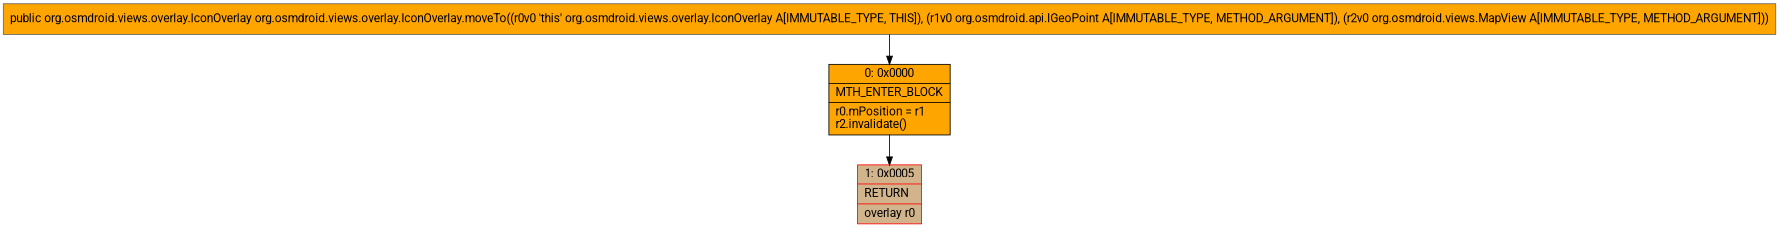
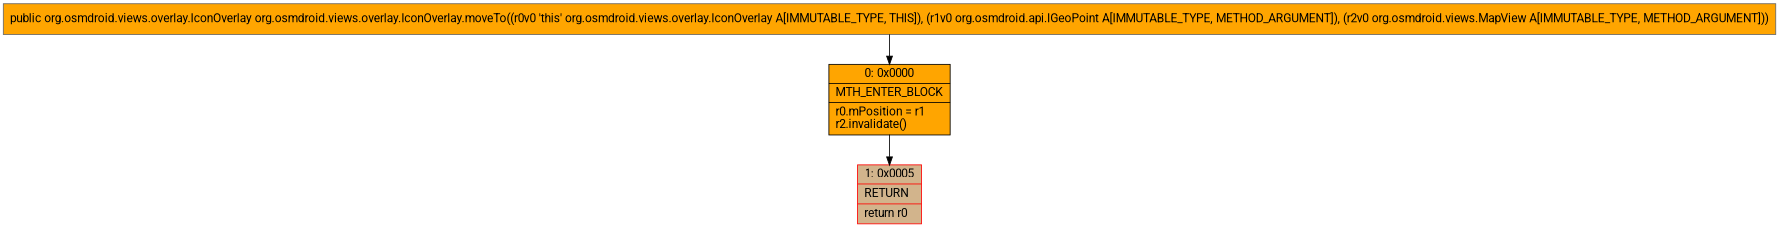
(890, 213) -> (886, 213)
